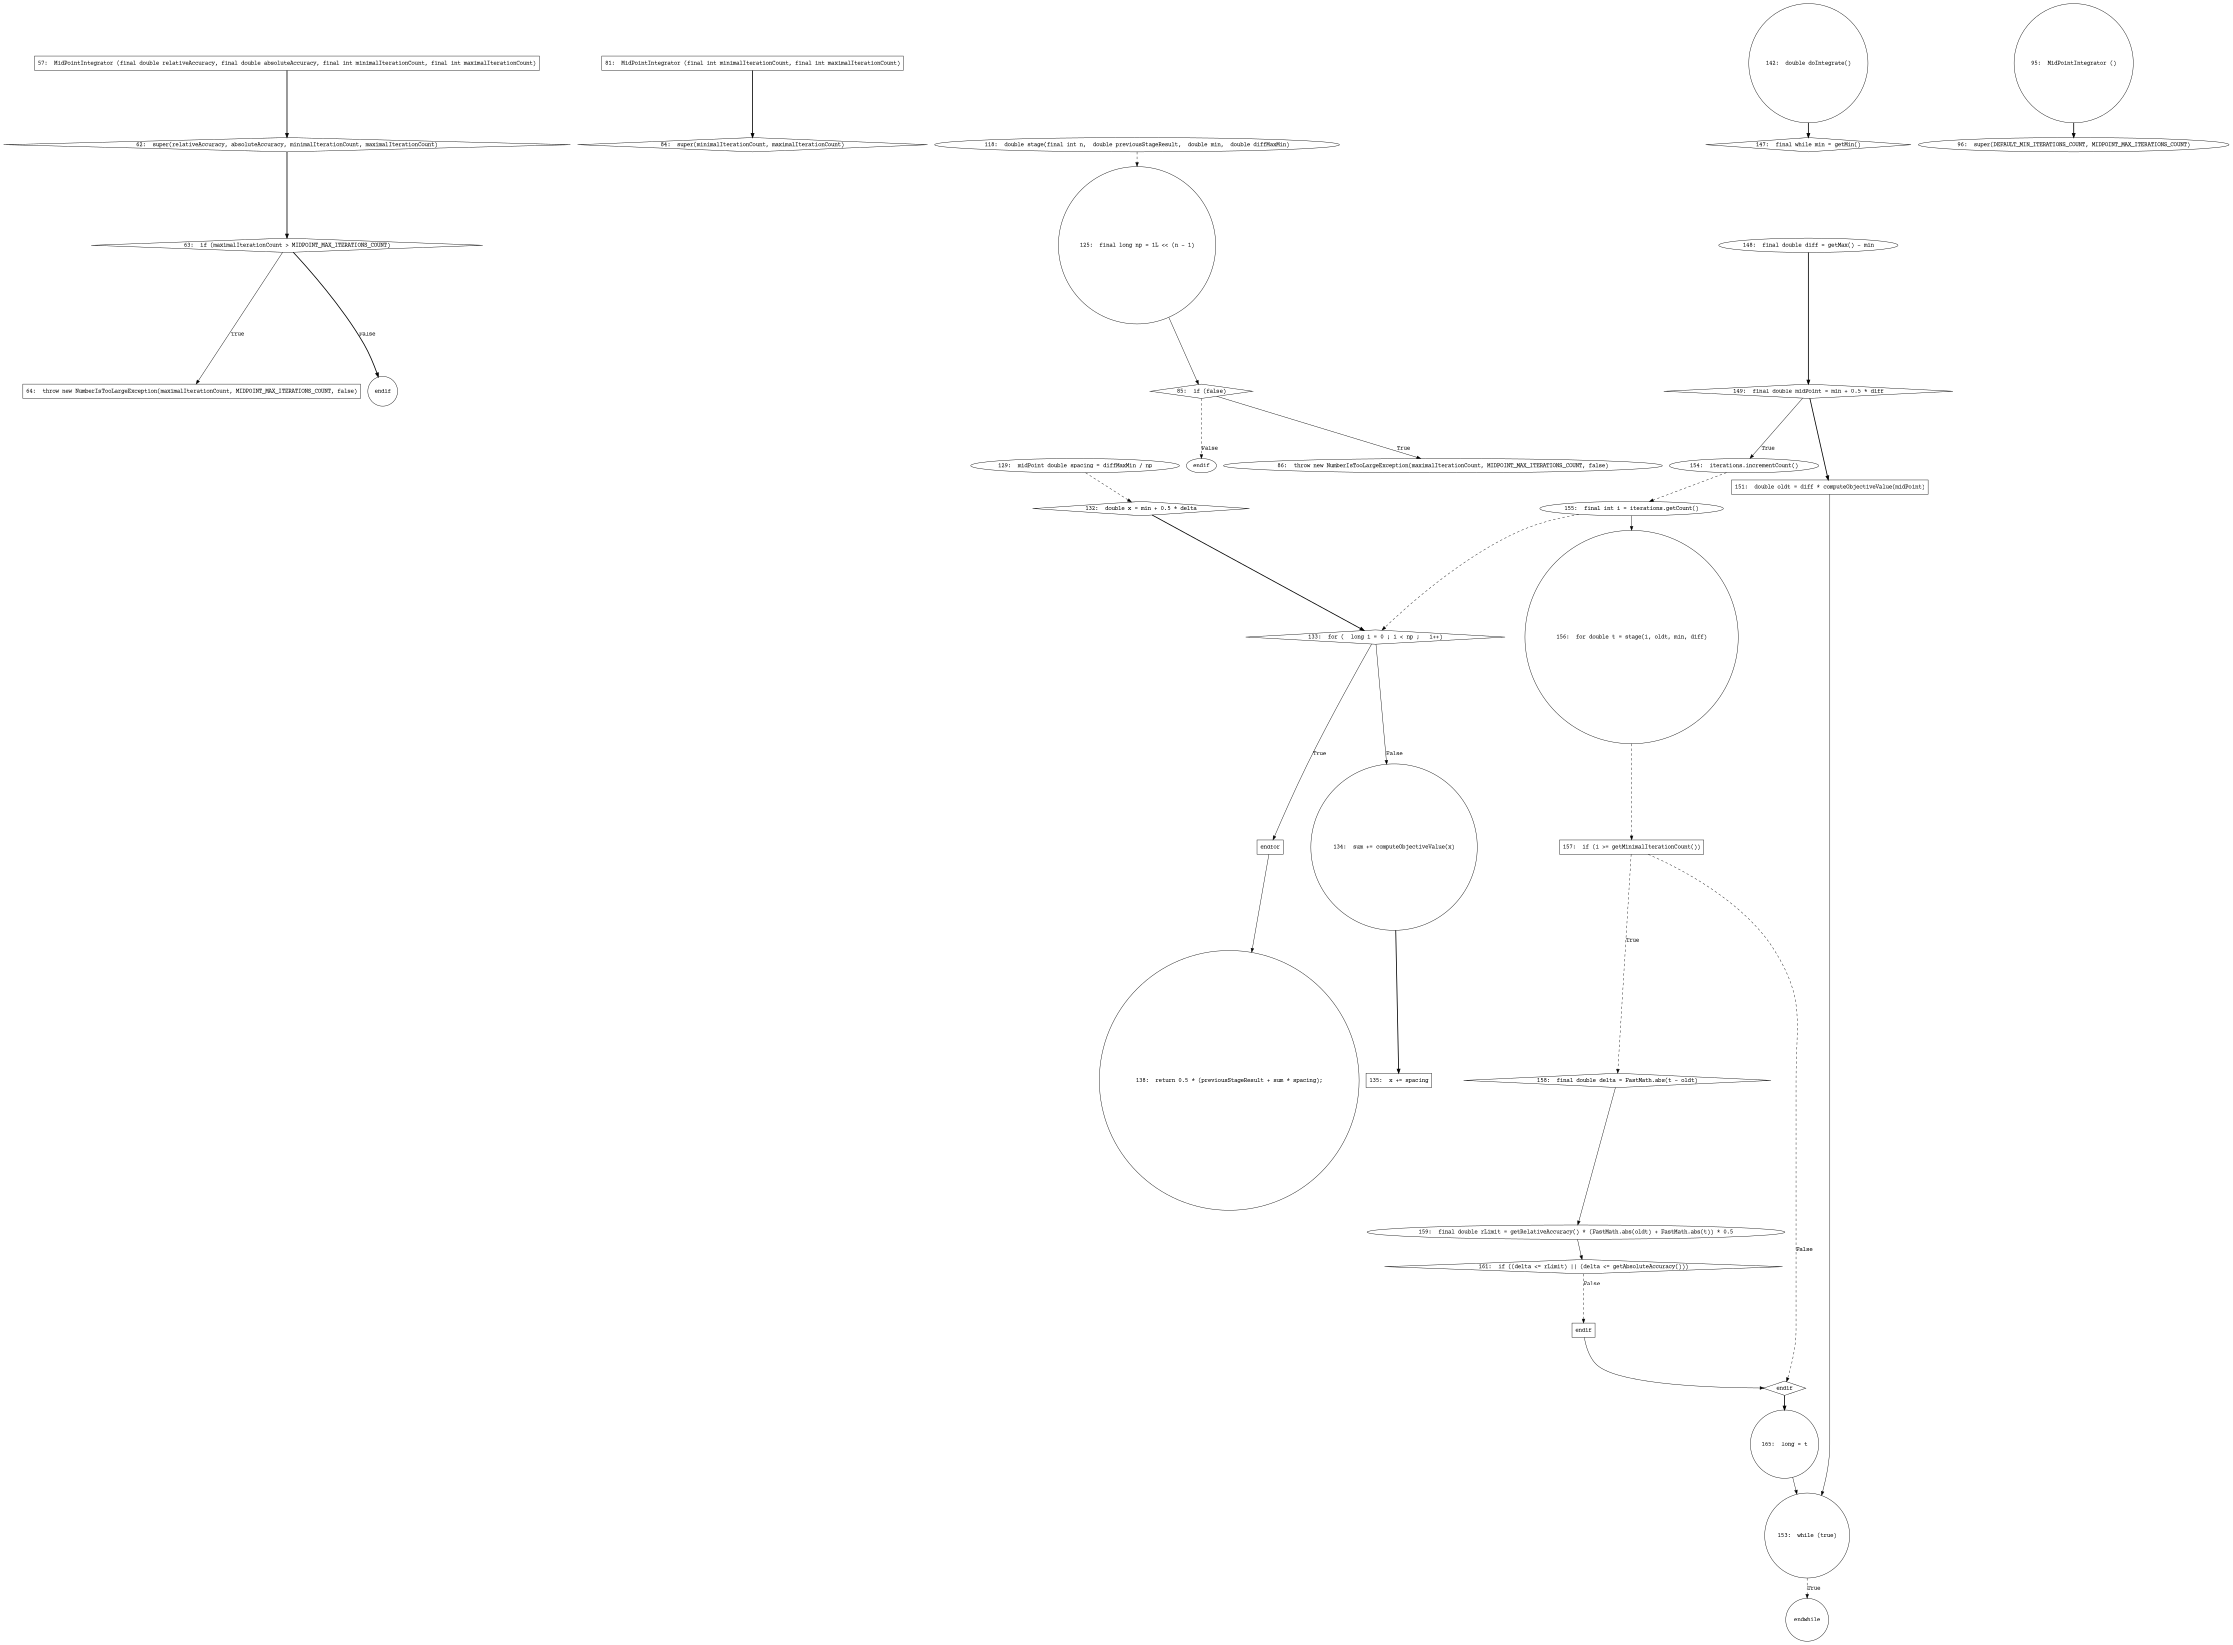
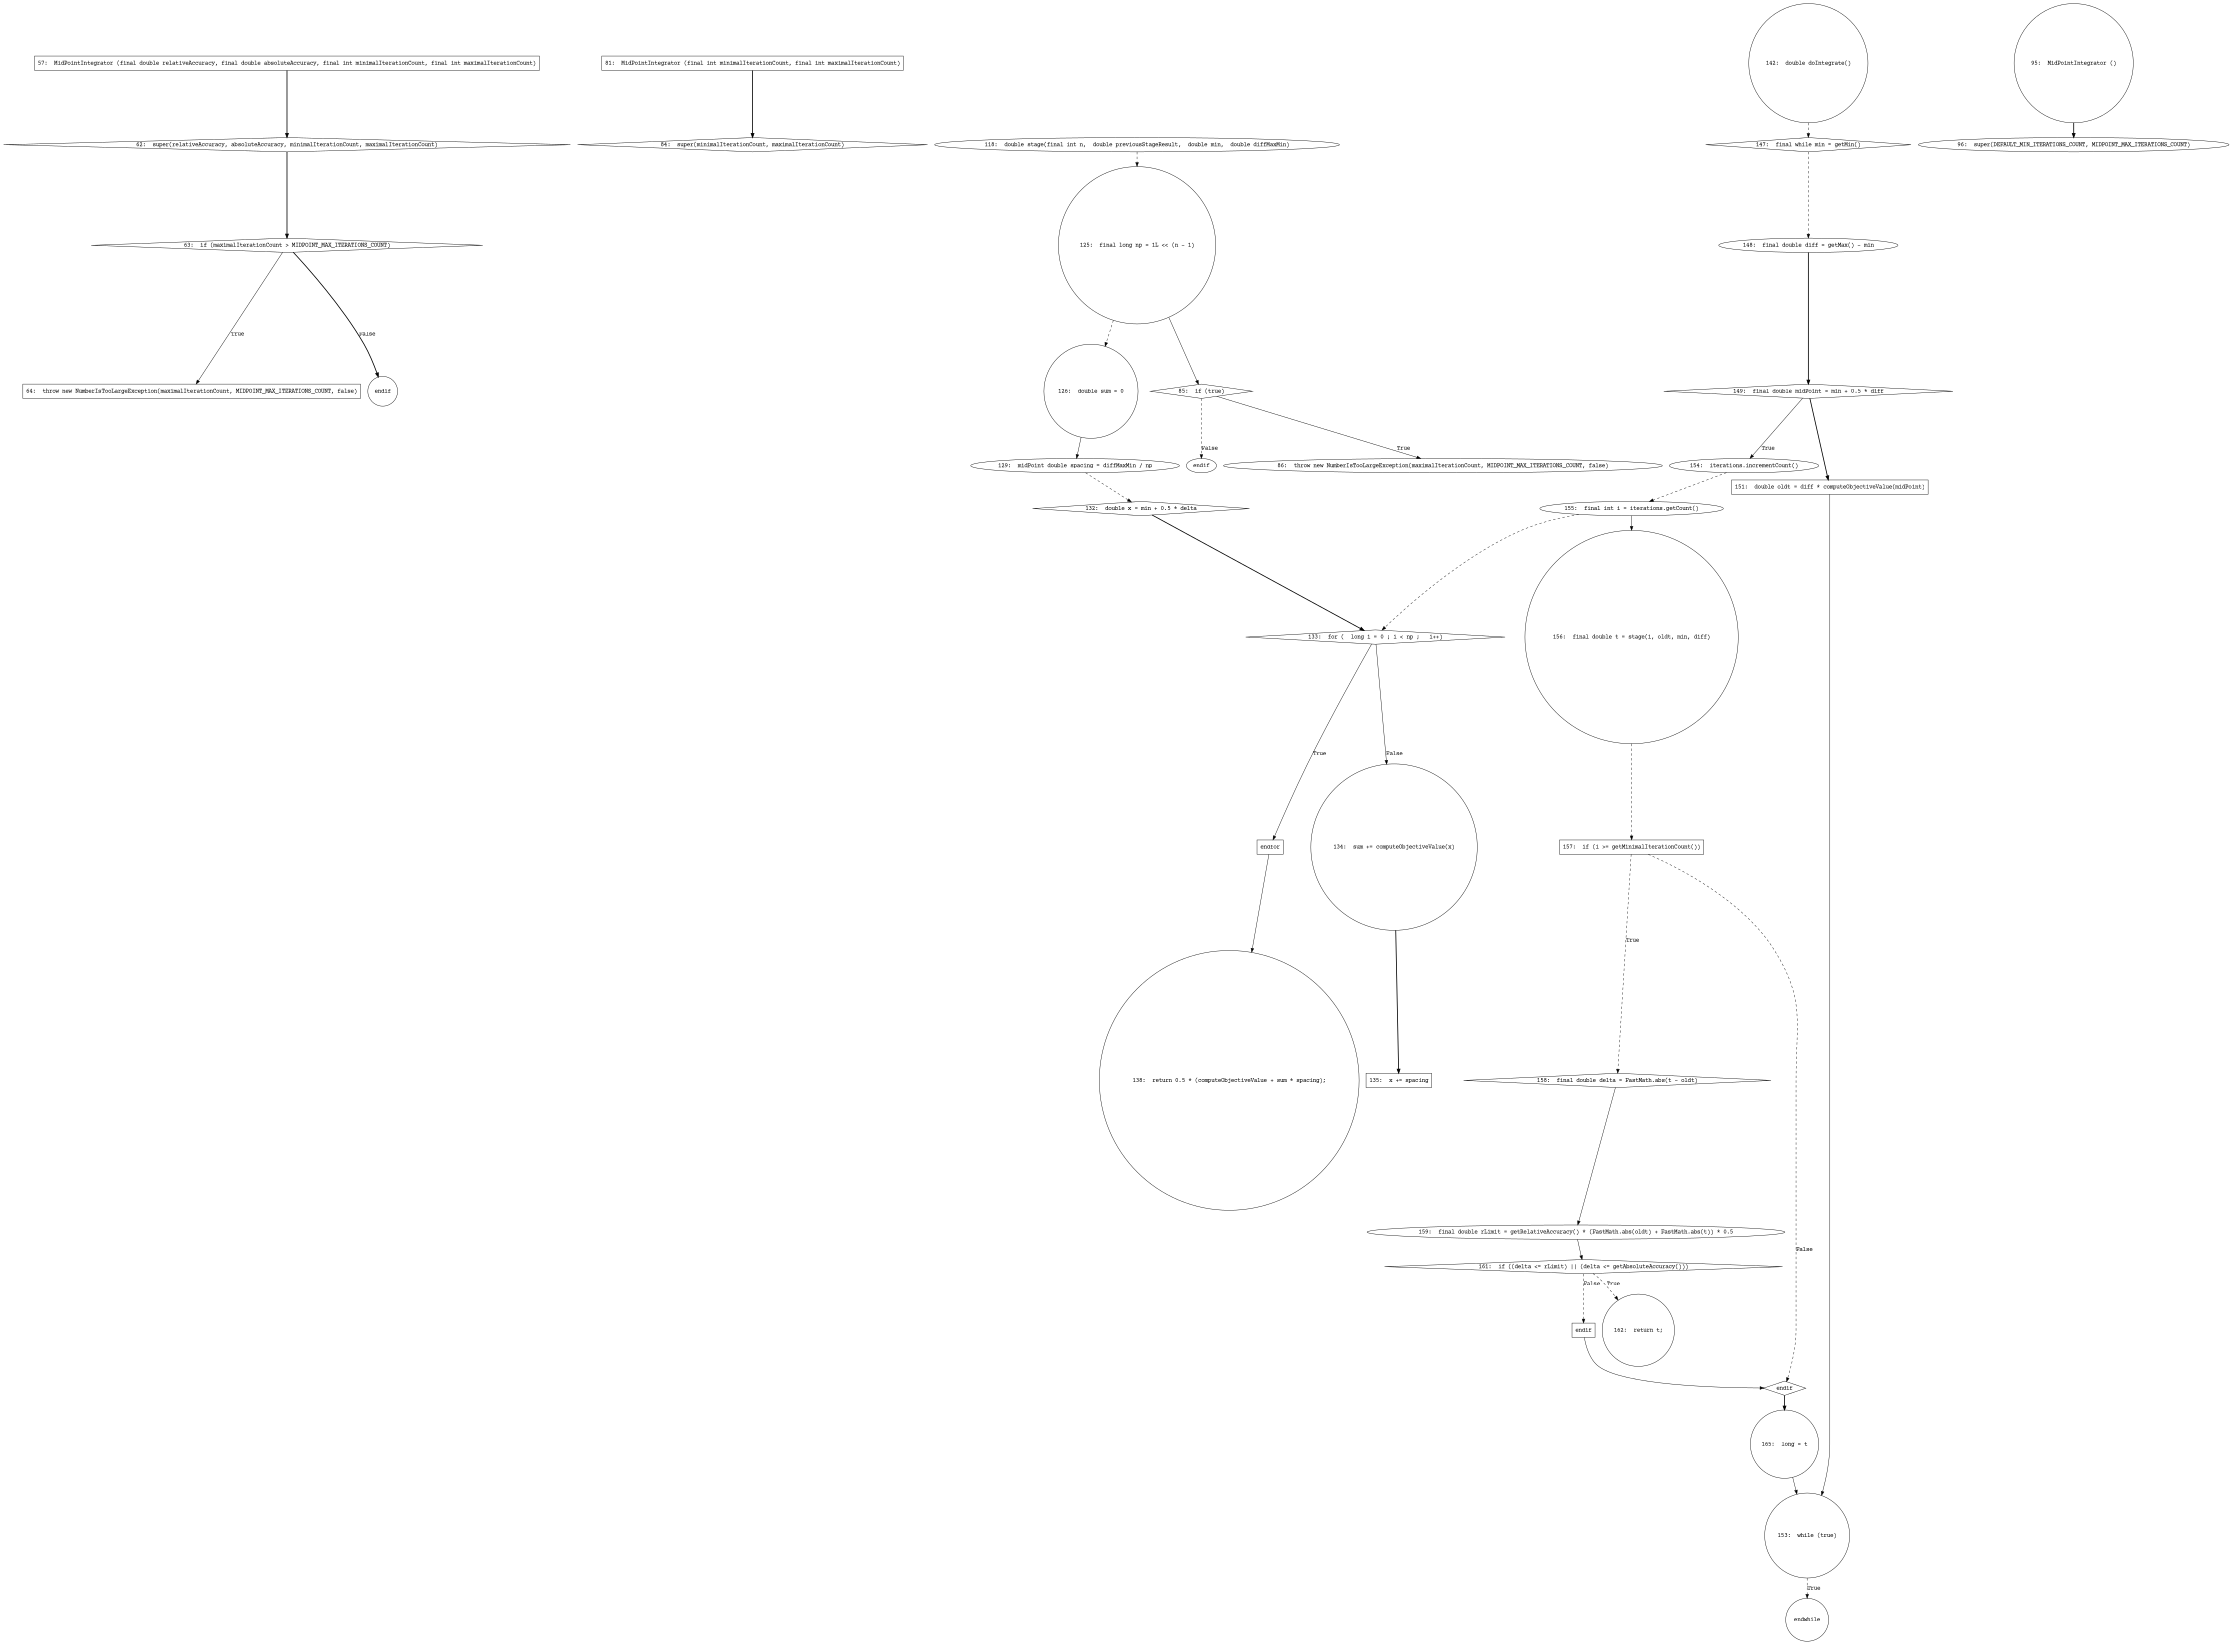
(1808, 128) -> (1808, 128)
none -> (1808, 193)
none -> (1091, 391)
(1201, 391) -> (1201, 391)
(1632, 637) -> (1632, 637)
(1229, 1080) -> (1229, 1080)
none -> (1638, 1330)
